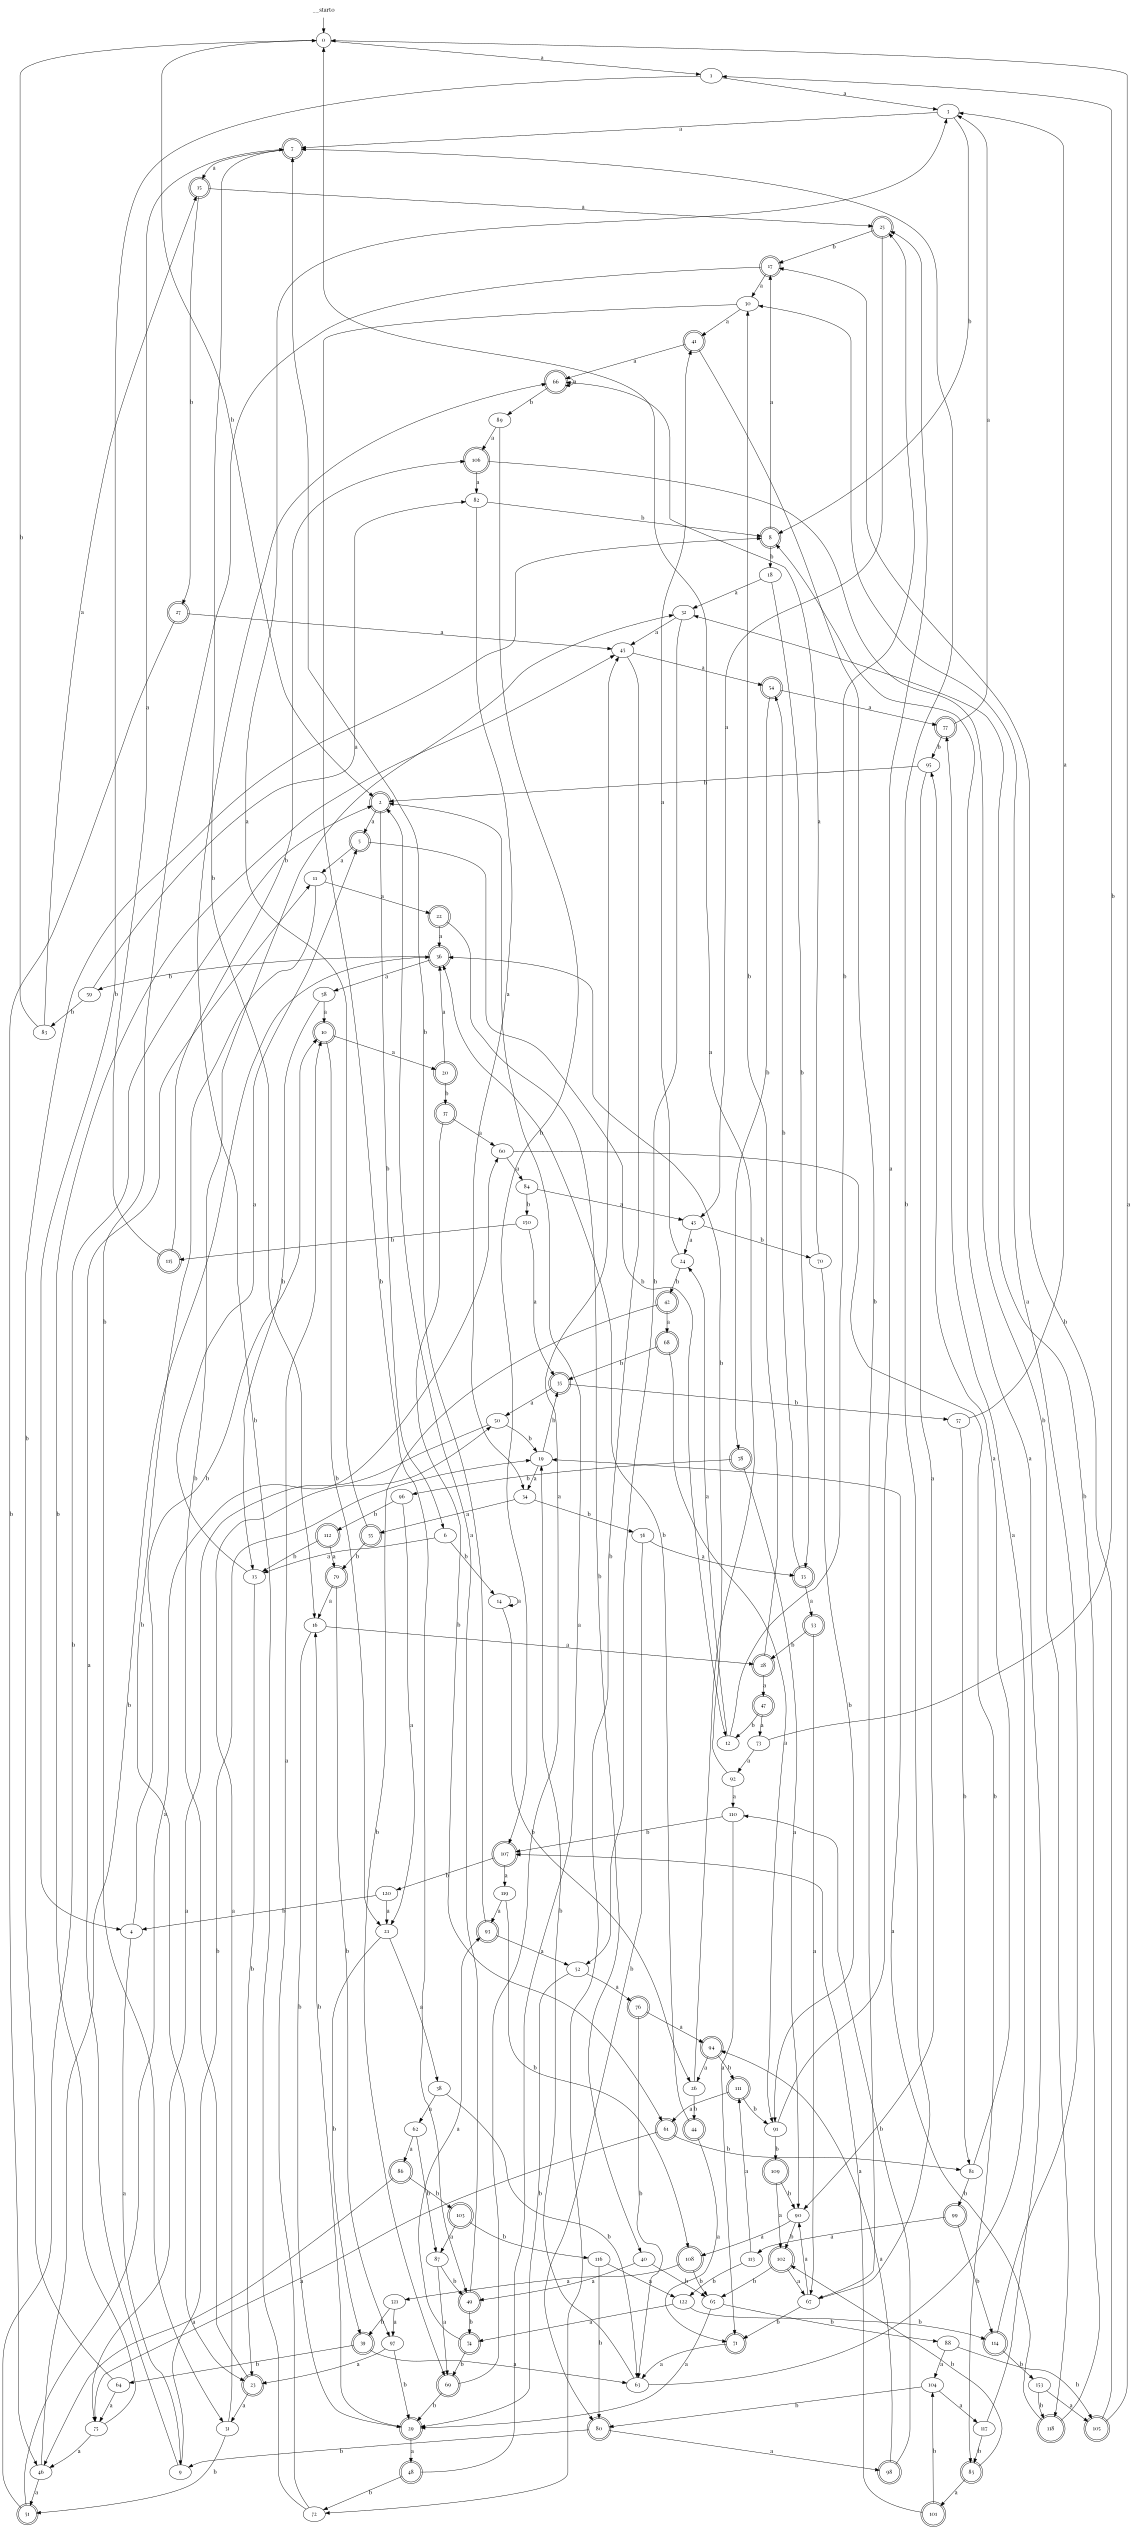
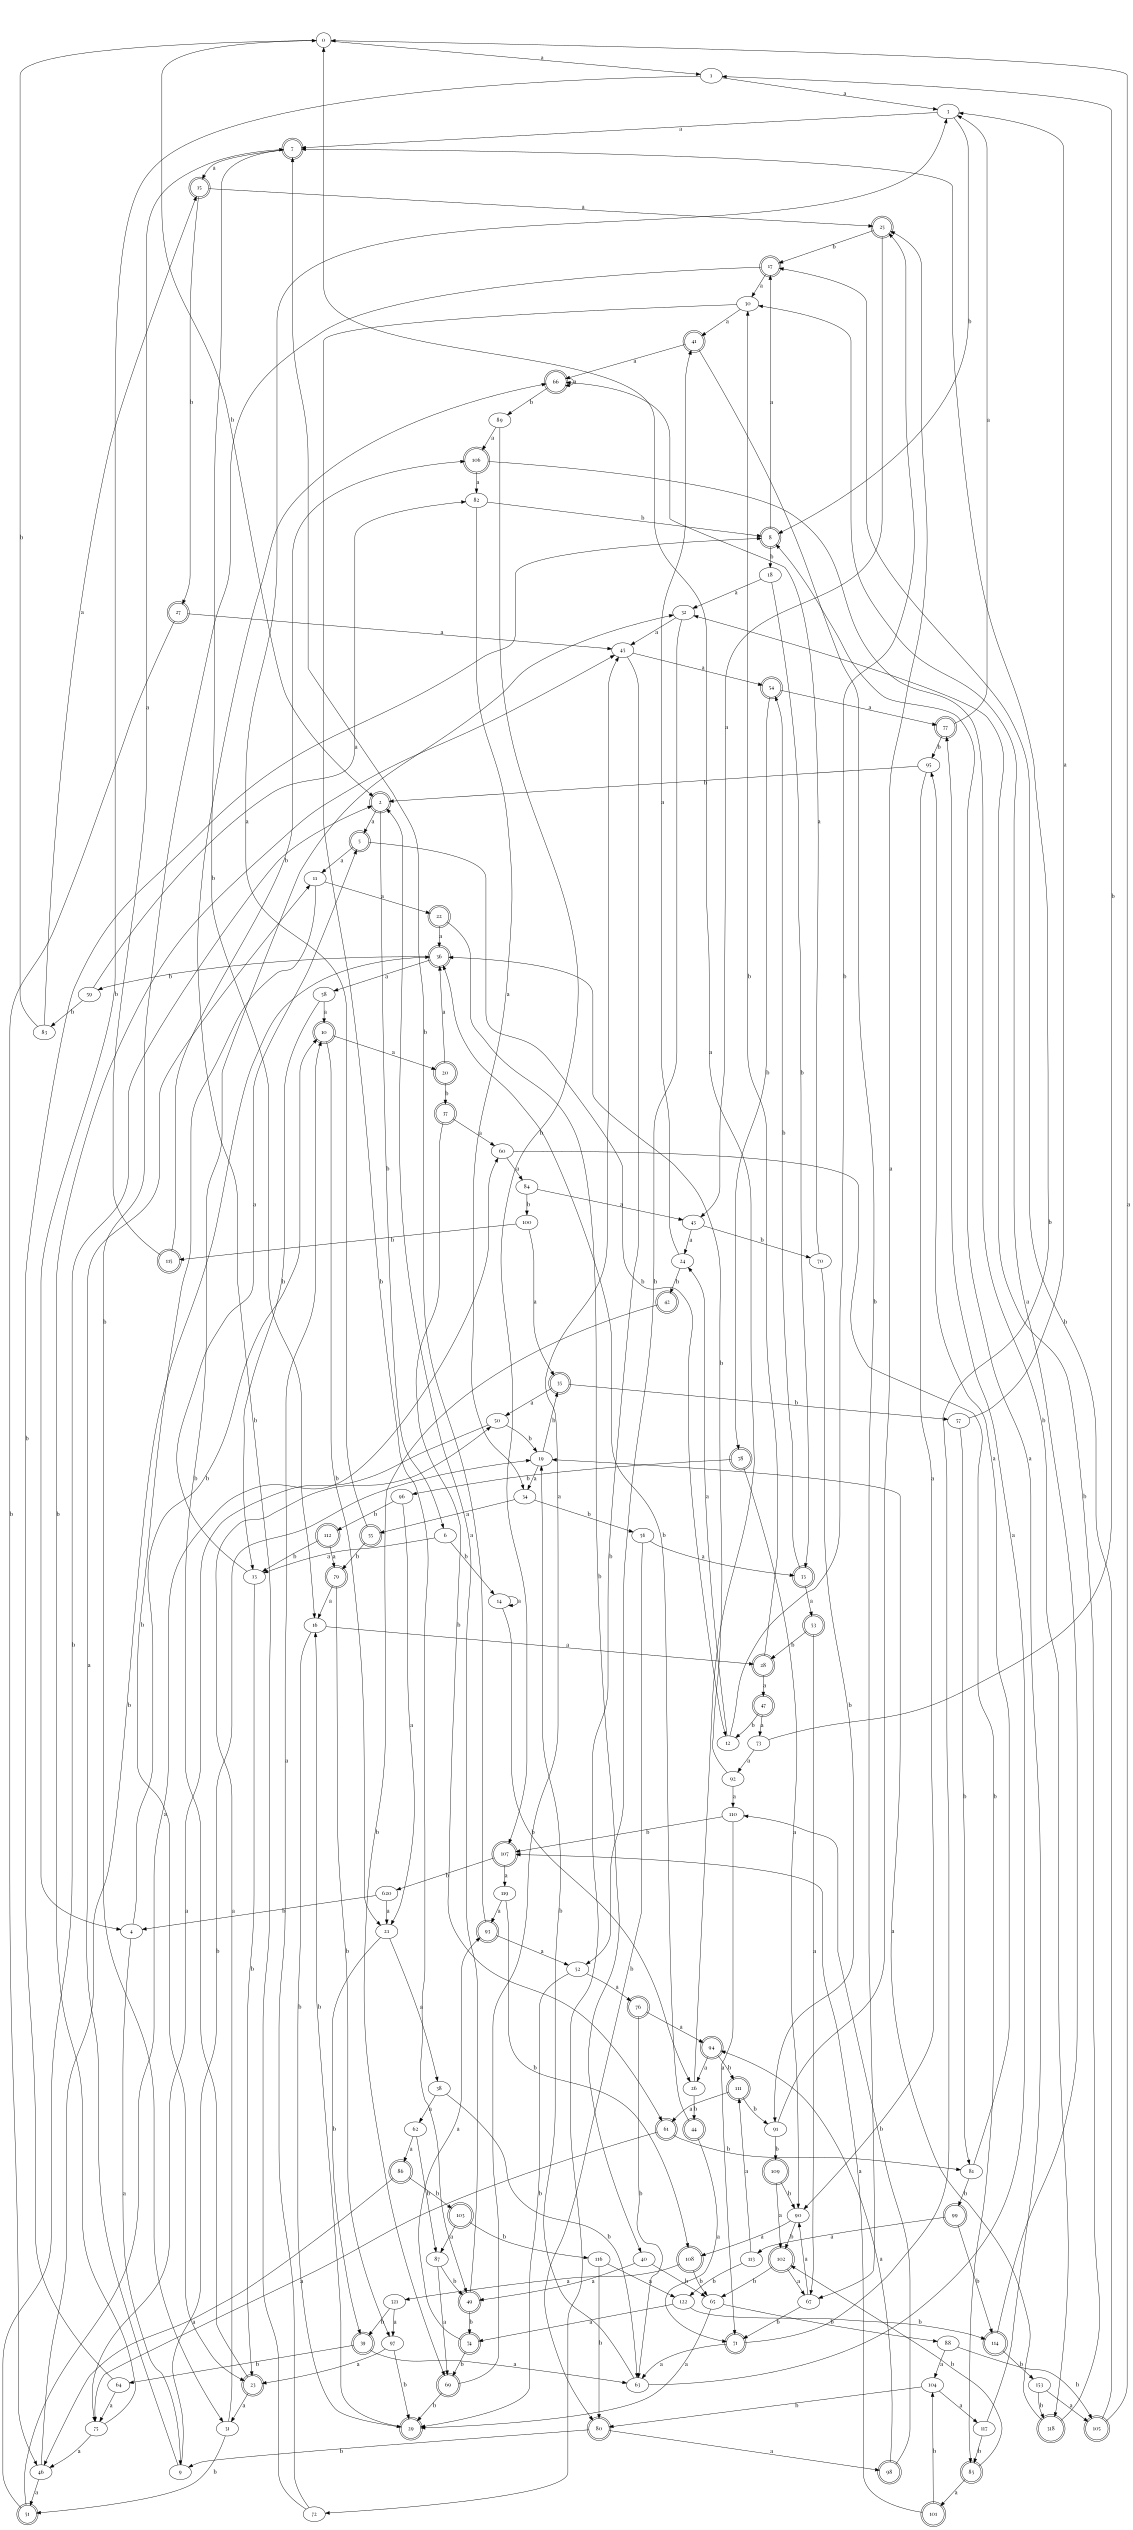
(324, 10) -> none
(905, 973) -> (1048, 1010)
(527, 1222) -> (527, 1222)
(667, 1343) -> none
(387, 1893) -> (387, 1893)
(1051, 2429) -> (1051, 2429)
(411, 2472) -> none
